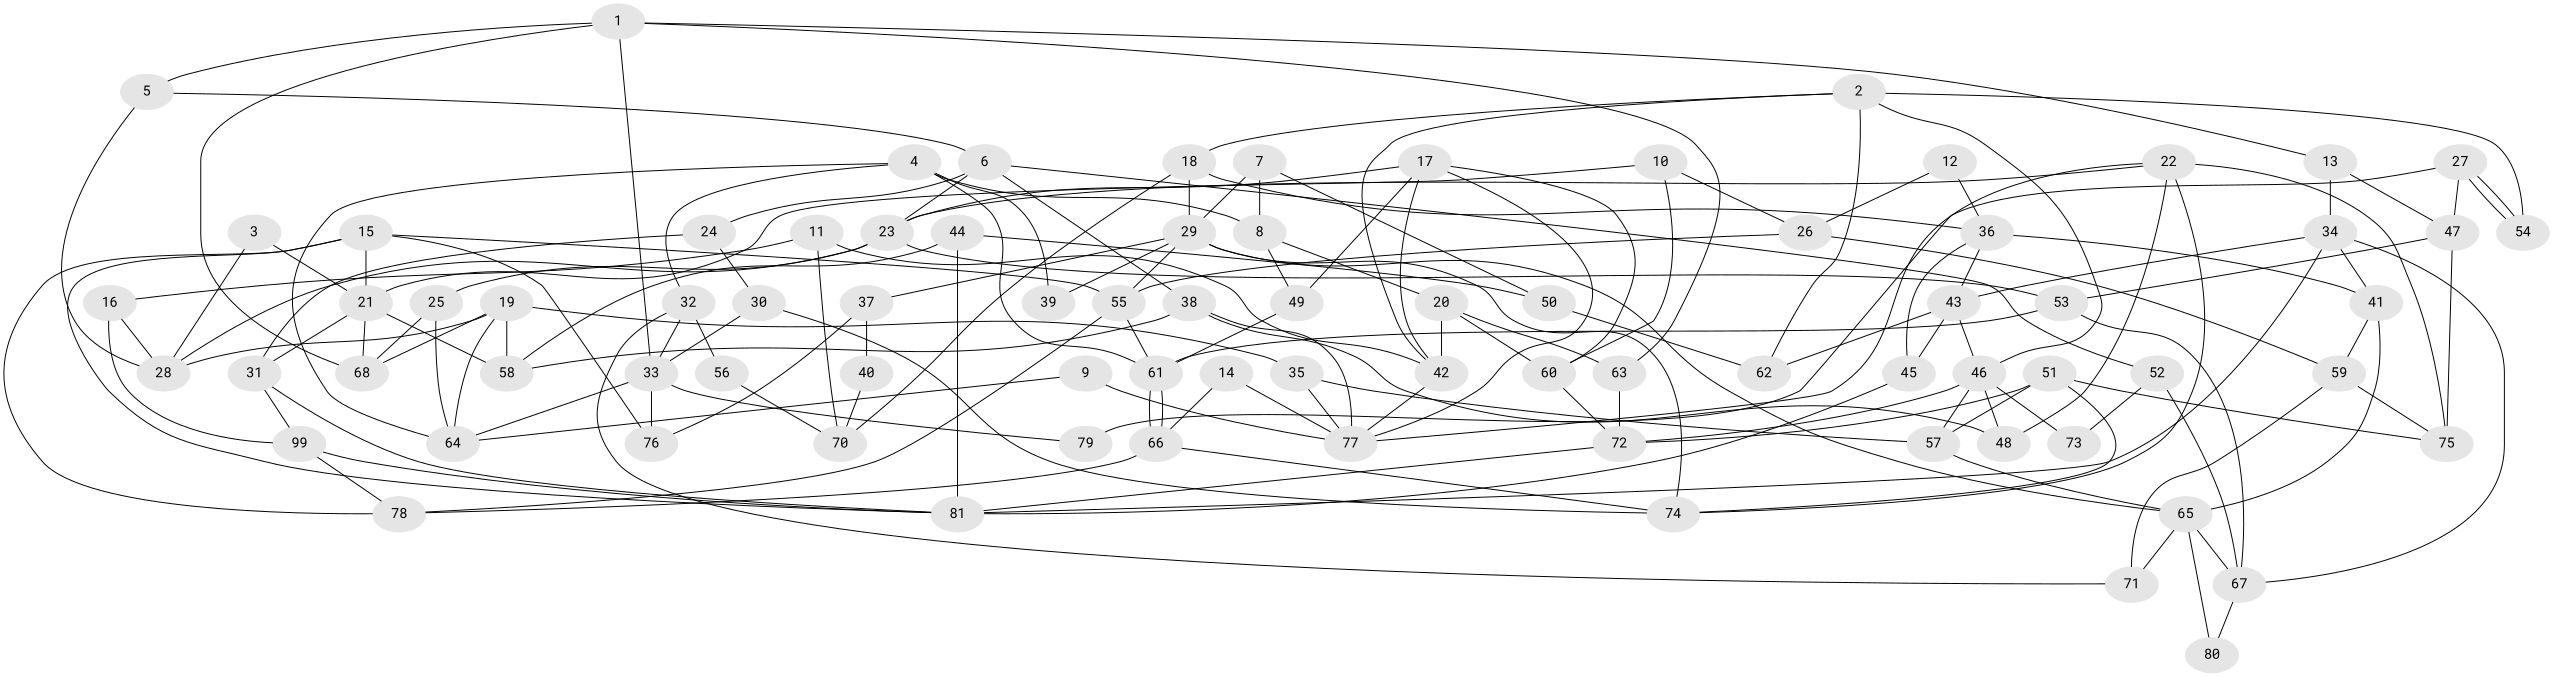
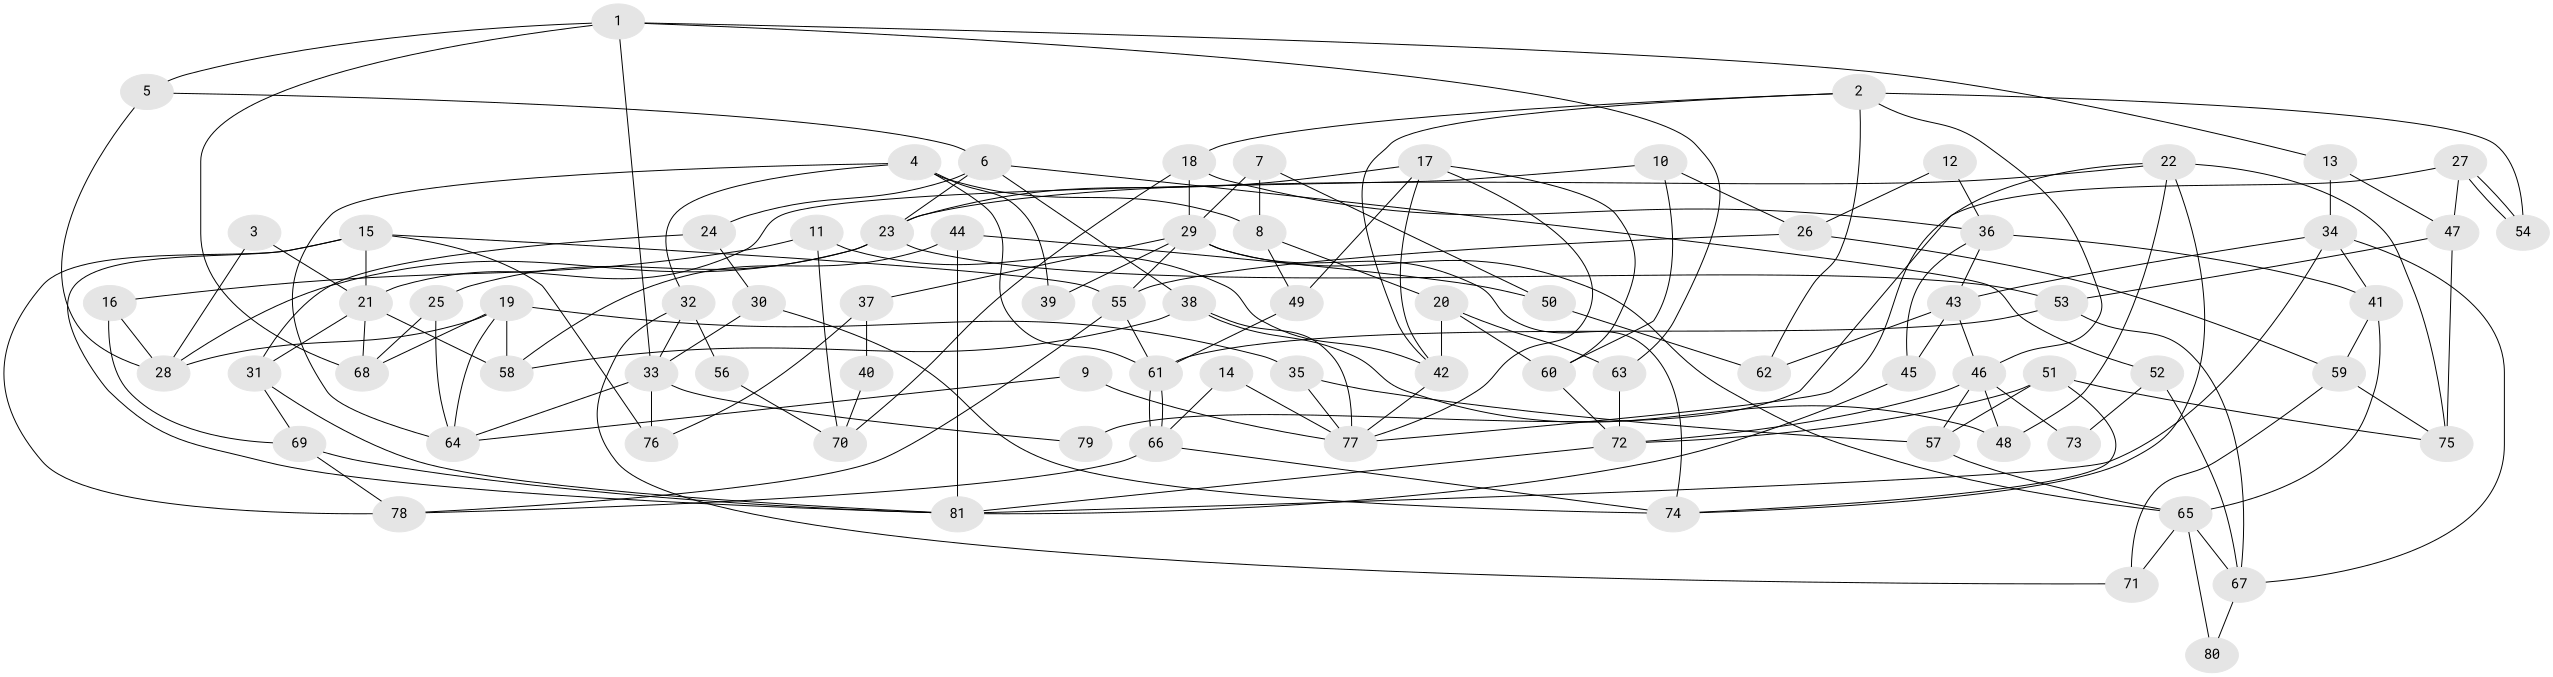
(299, 444) -> (299, 444)
